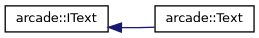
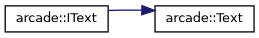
(138, 28) -> (125, 10)
